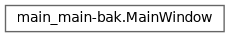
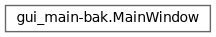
(115, 19) -> (108, 19)
